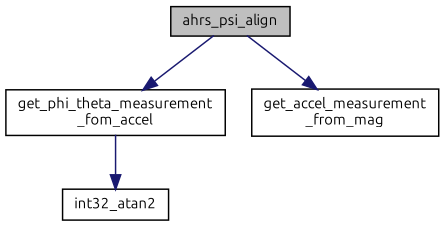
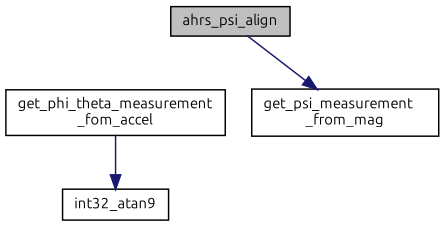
(184, 58) -> none
(345, 113) -> (345, 113)
(116, 205) -> (116, 205)
